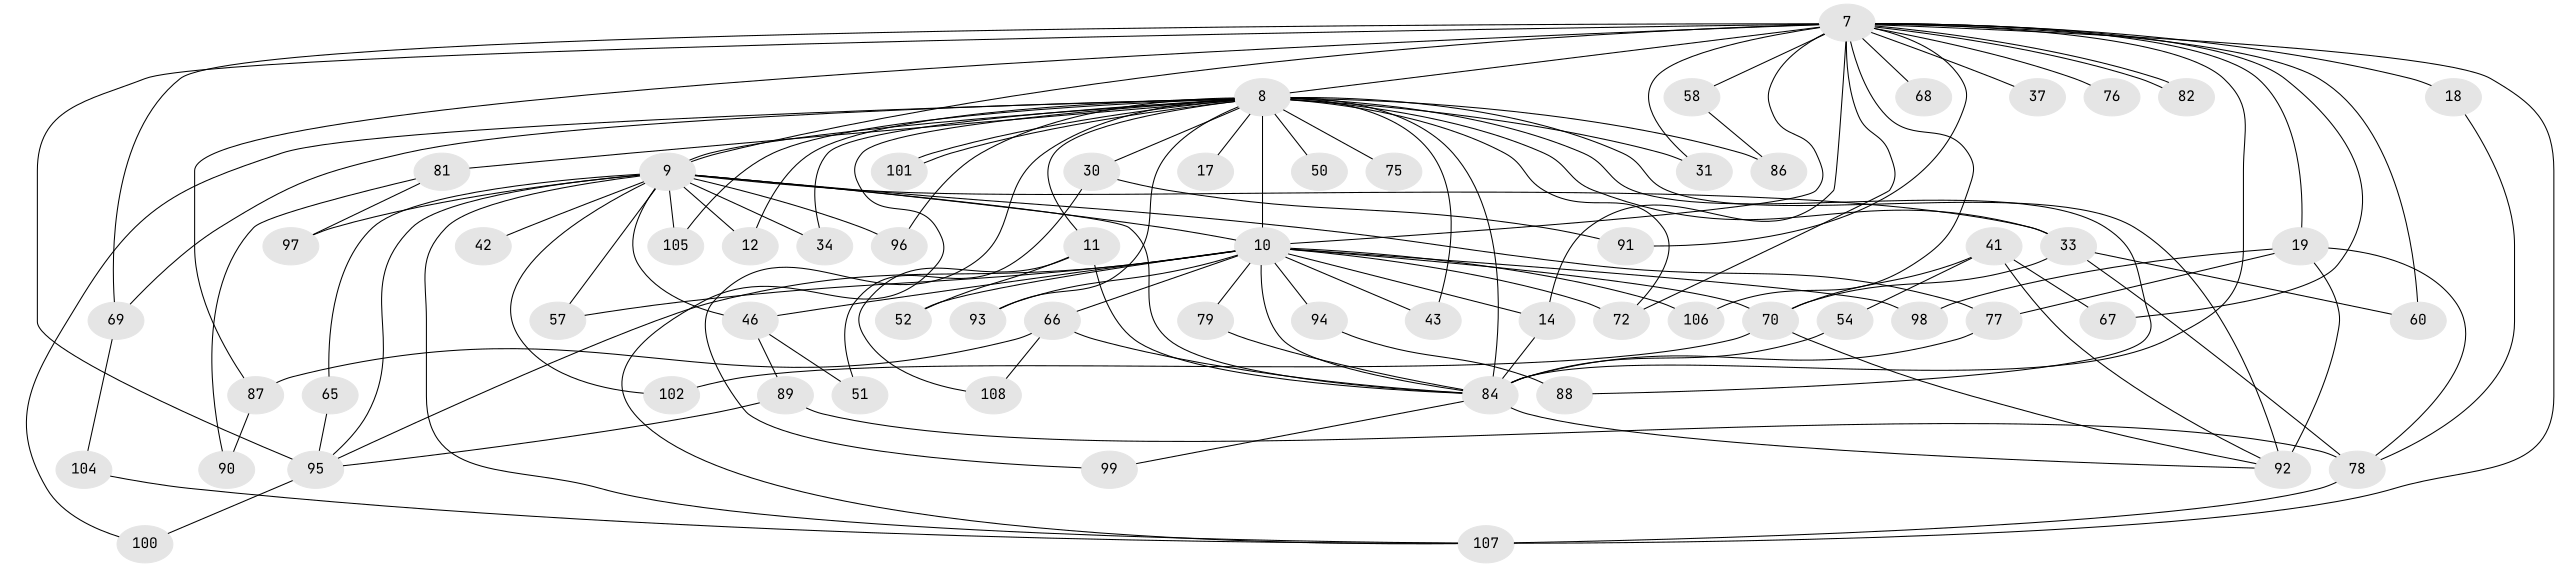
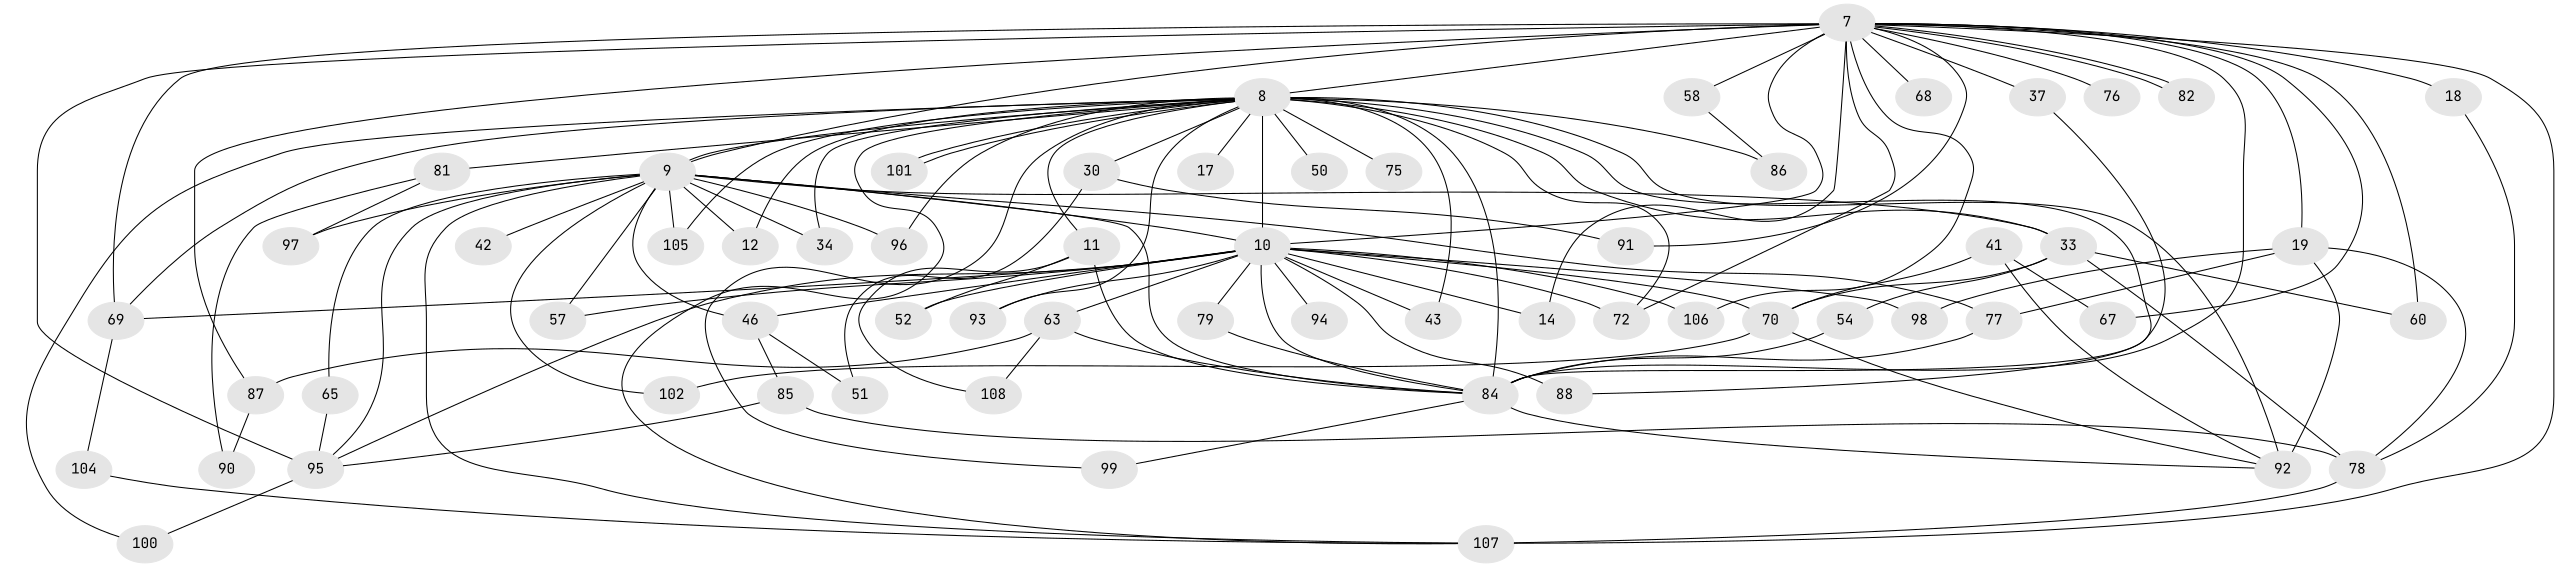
(1704, 172) -> none
none -> (690, 292)
(1896, 295) -> (1957, 284)
(1052, 321) -> (1052, 321)
(1520, 356) -> (2163, 303)
(1443, 357) -> (1403, 343)
(785, 395) -> (785, 395)
